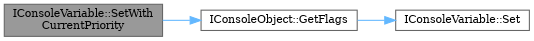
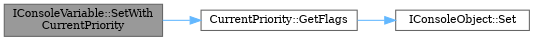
(279, 20) -> (279, 20)
(463, 20) -> (463, 20)
